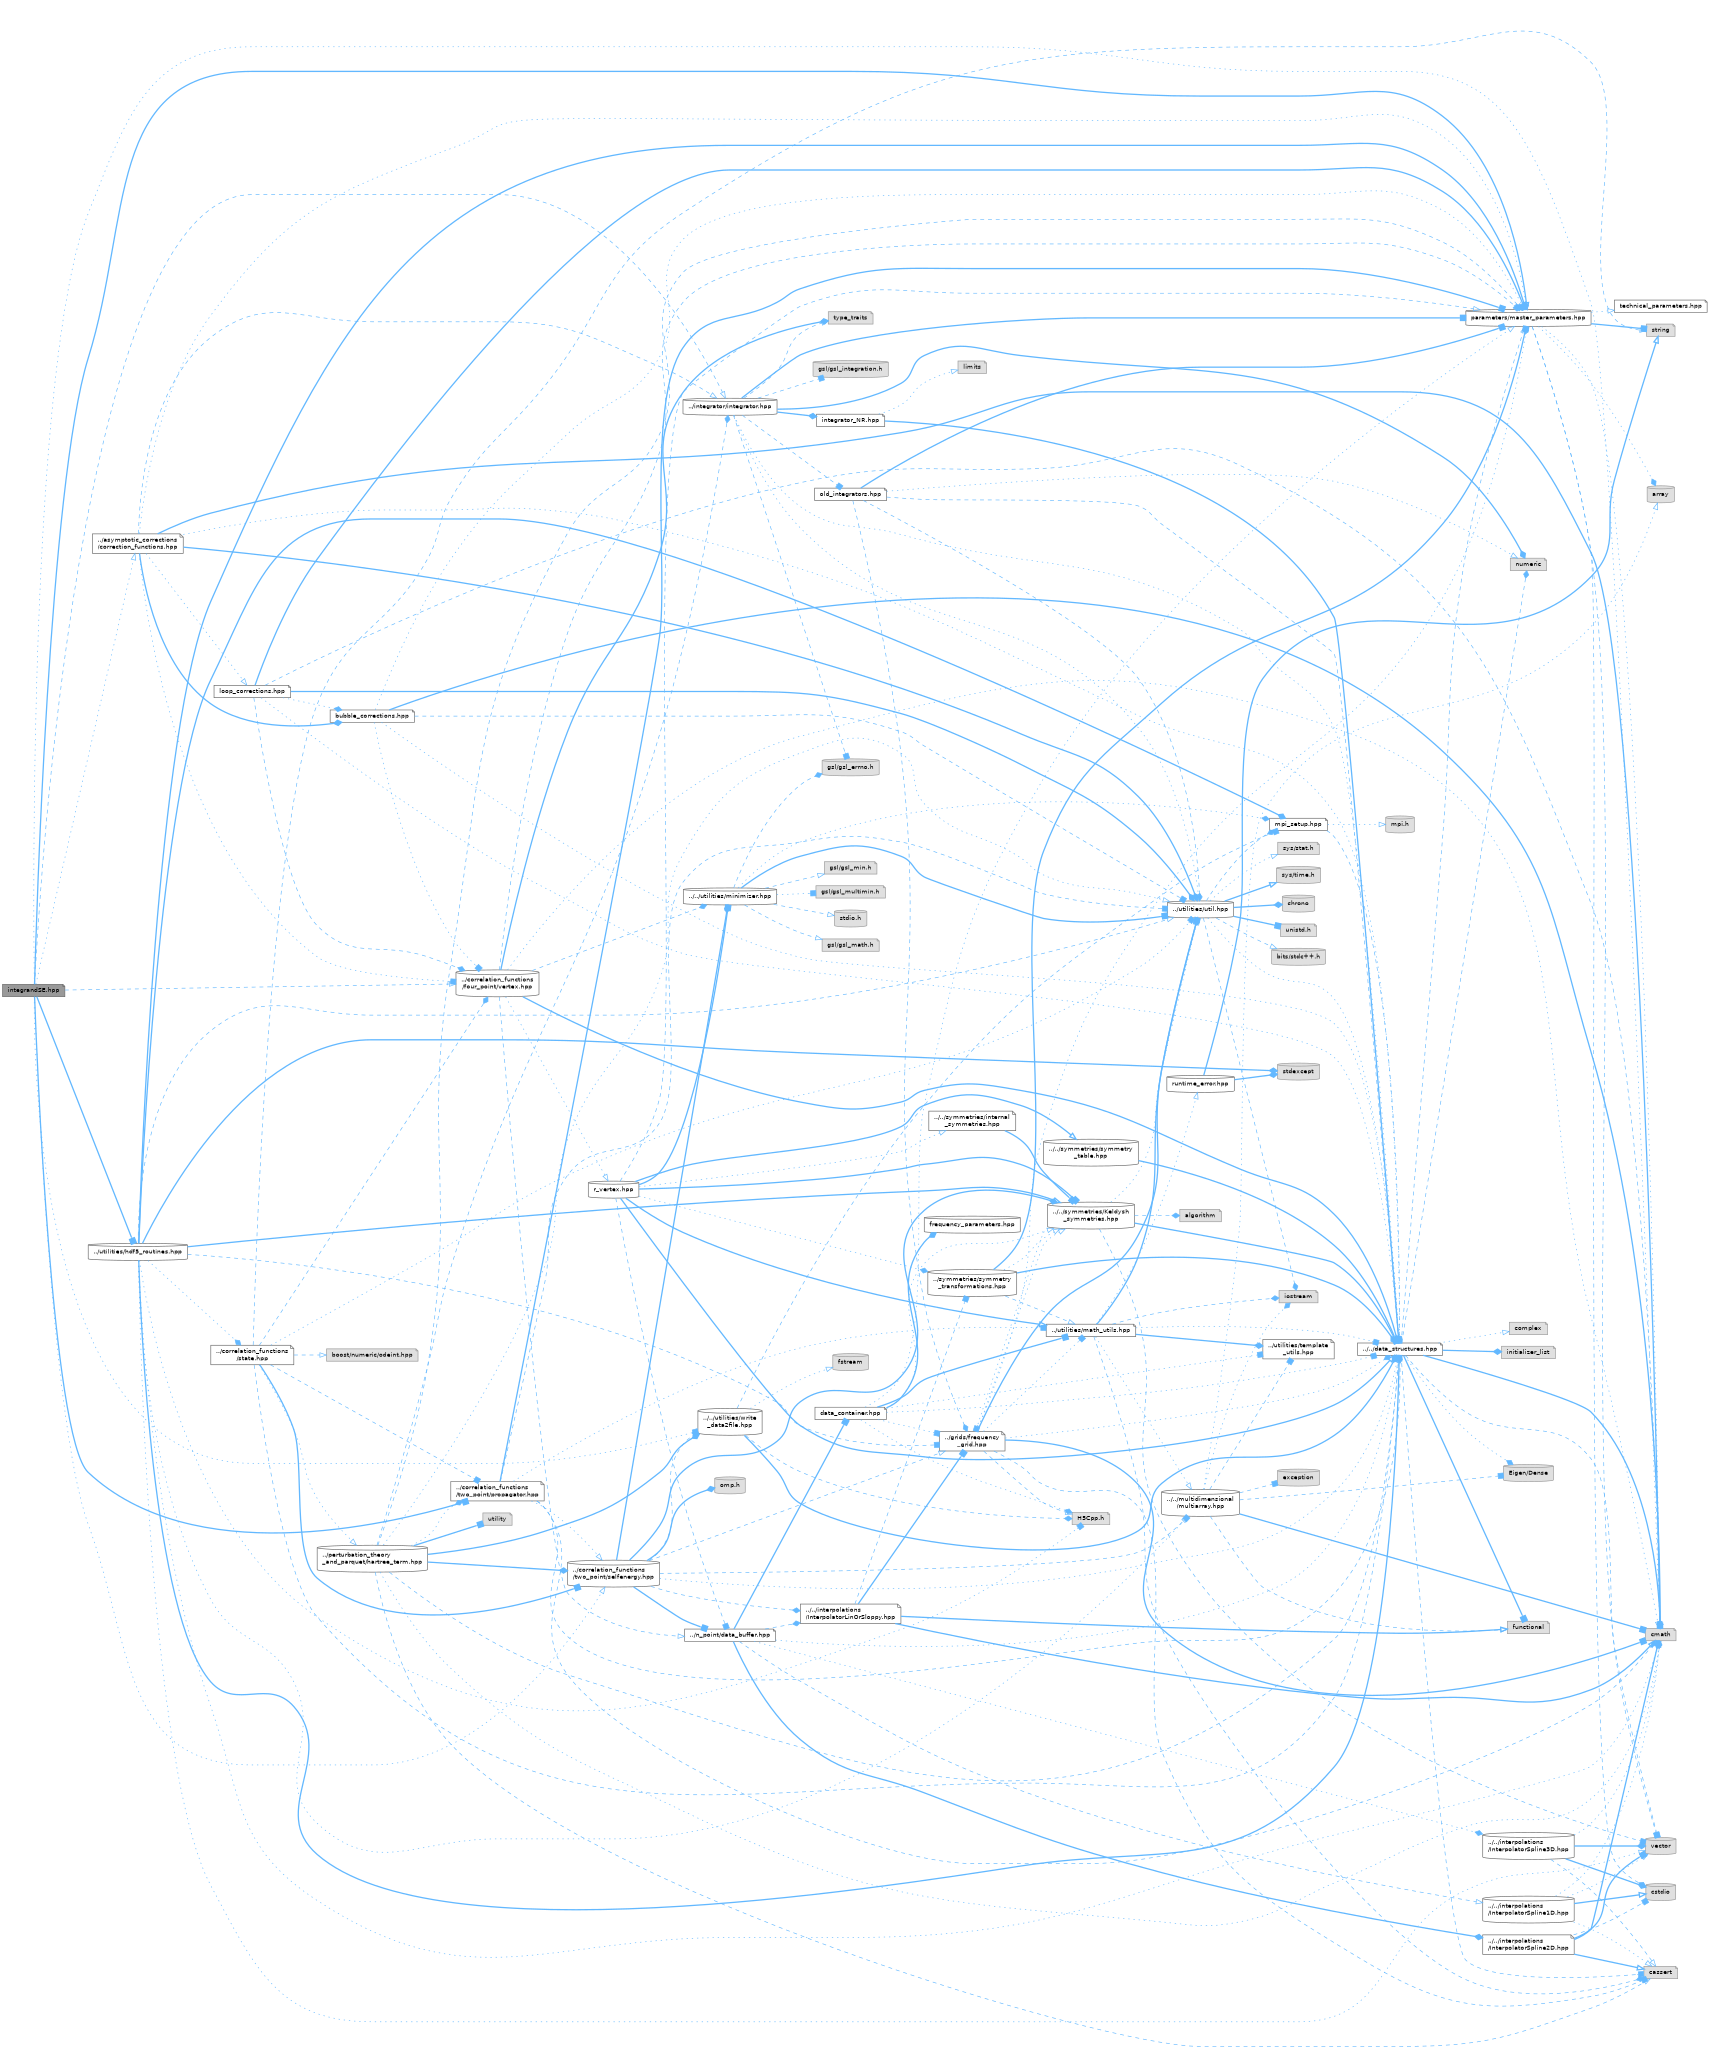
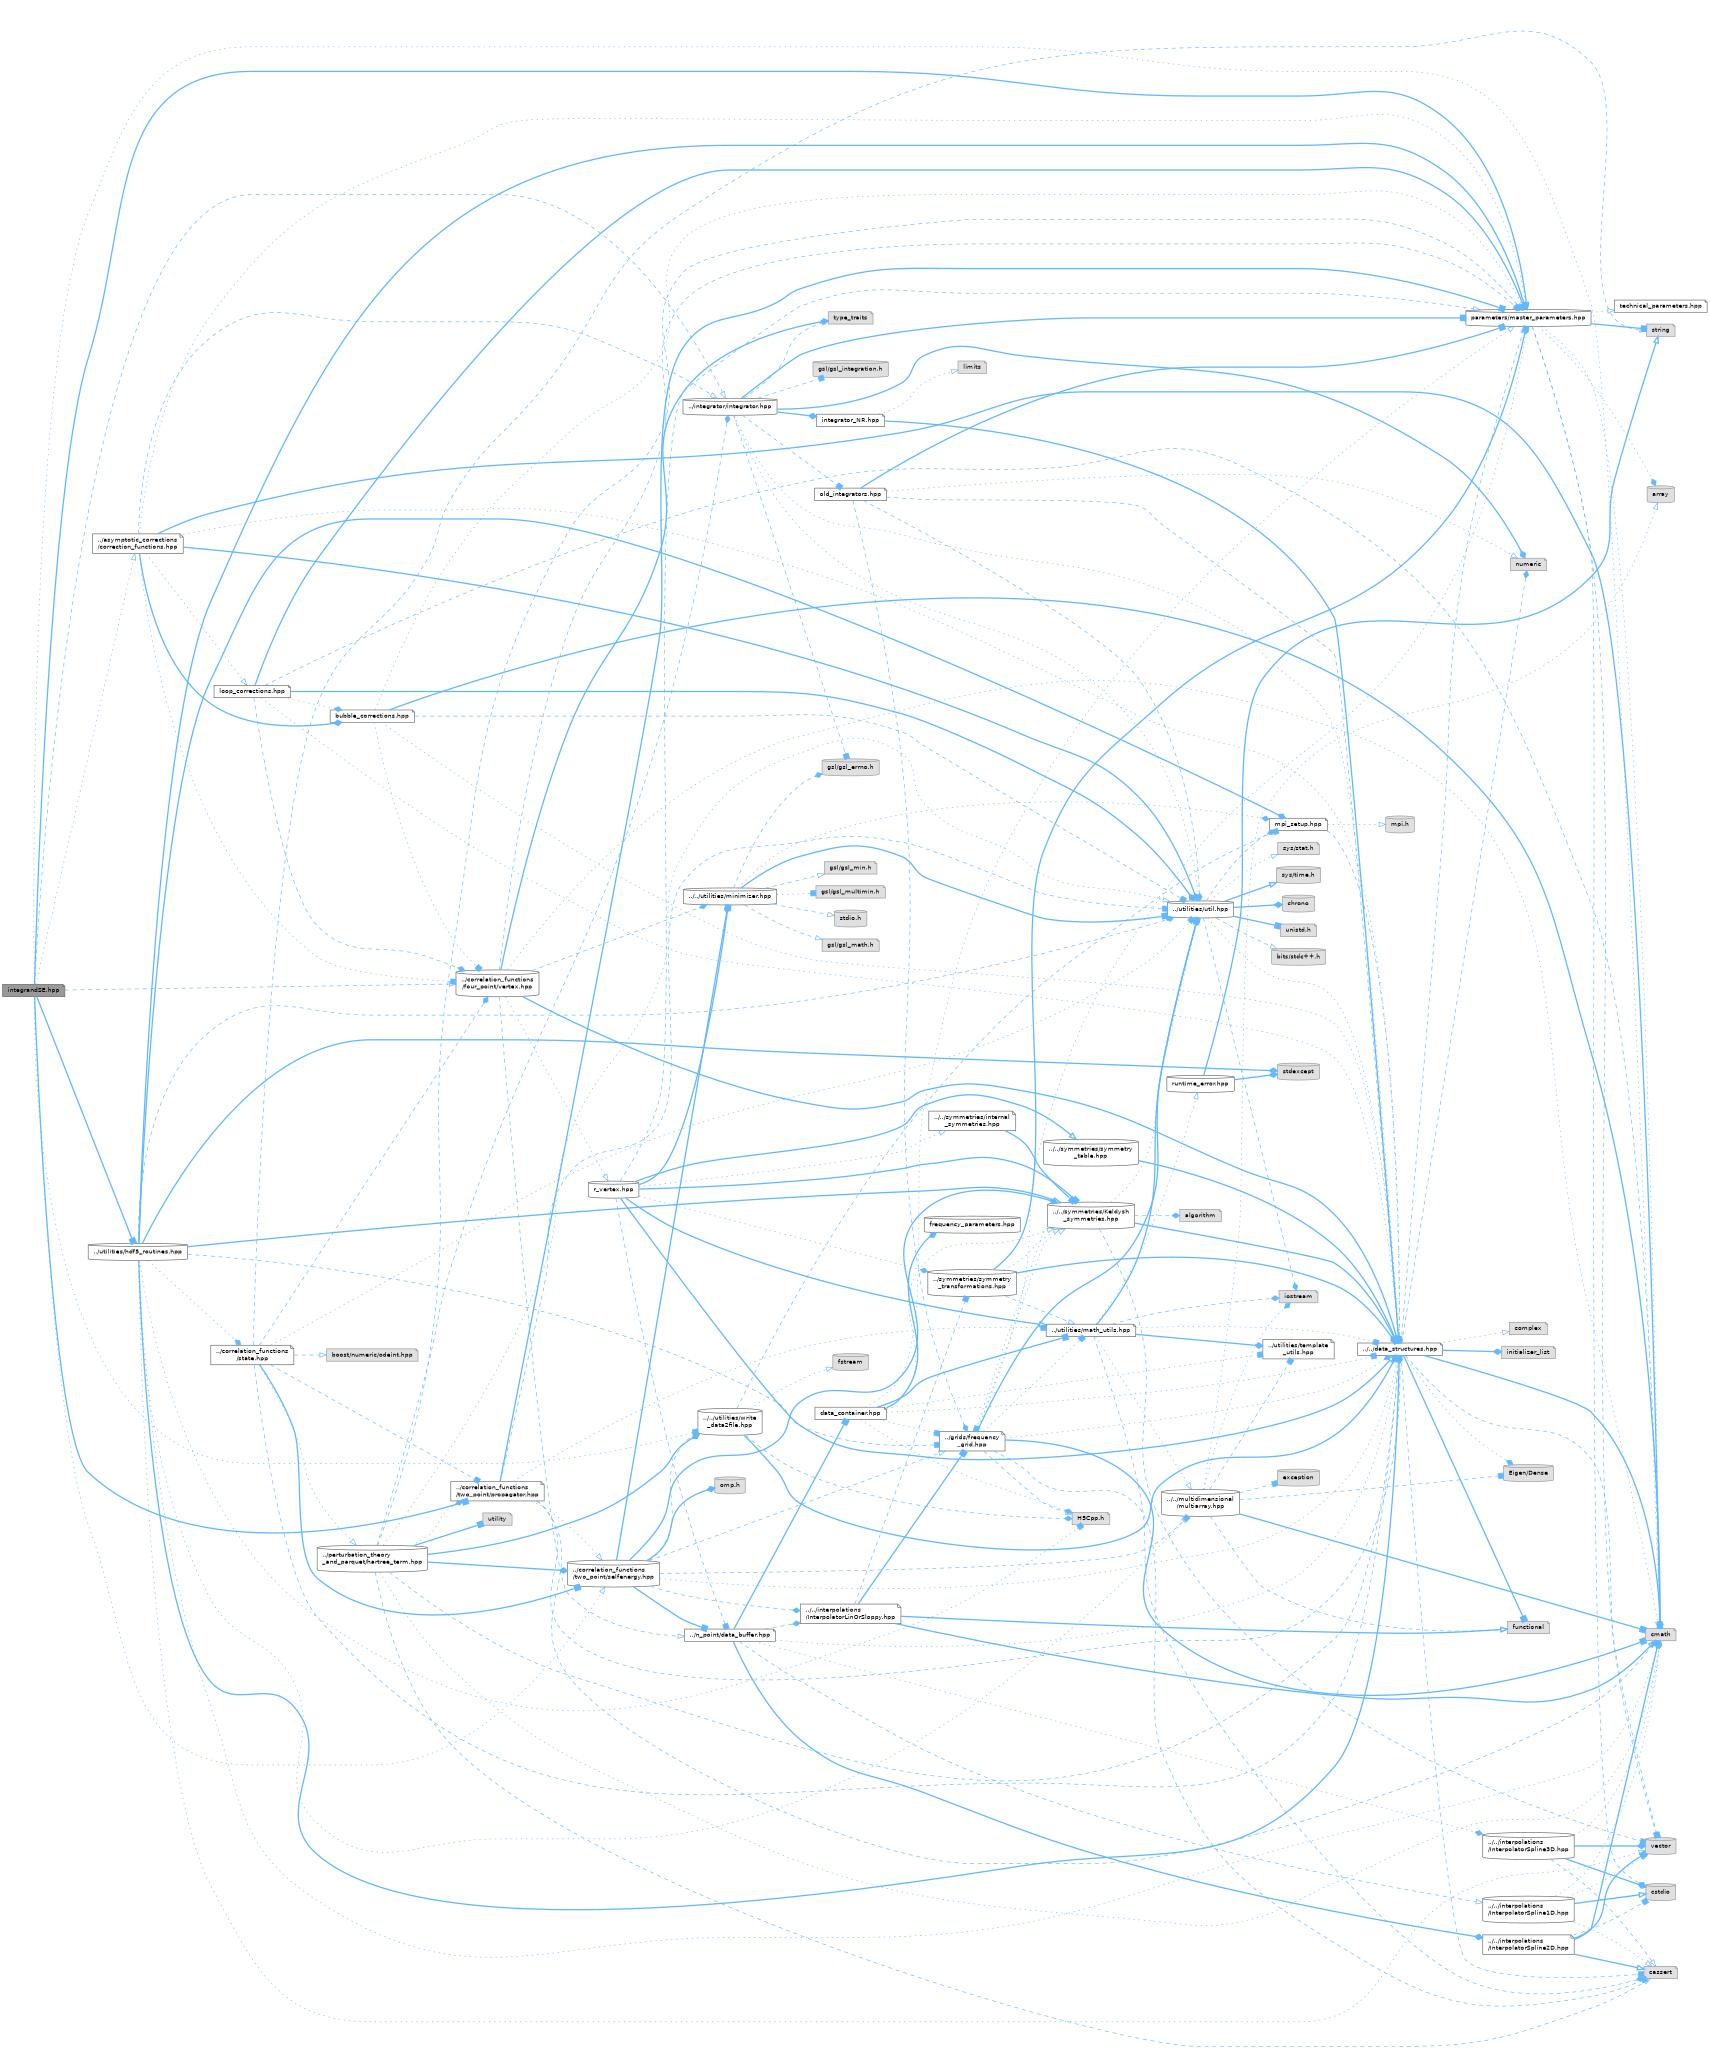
(575, 1015) -> (575, 1015)
